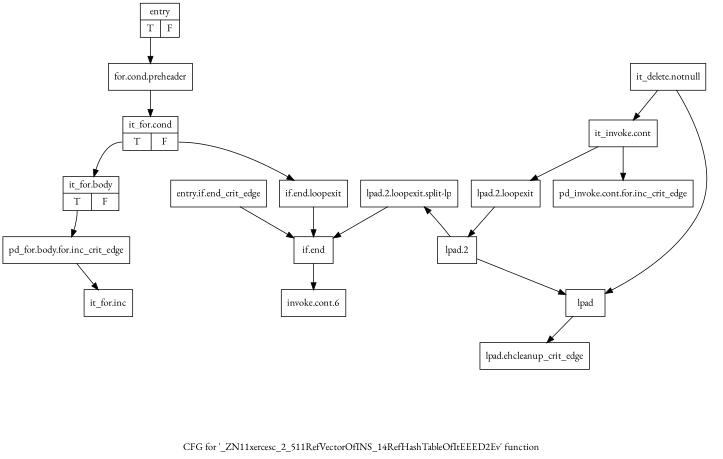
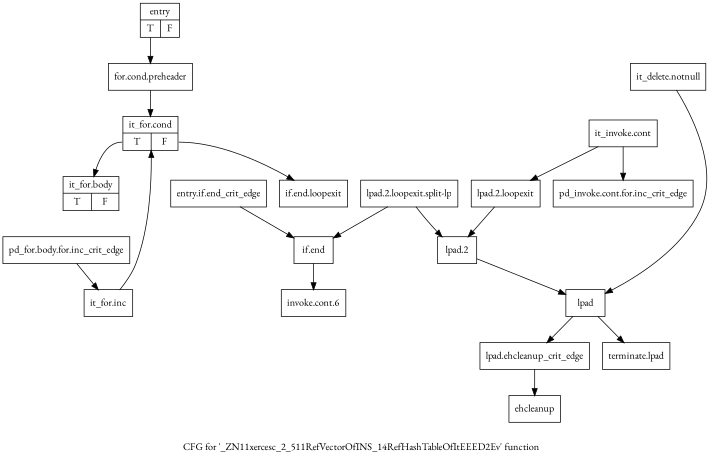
(648, 102) -> none
(314, 218) -> none
(76, 220) -> none
(440, 224) -> (426, 219)
none -> (146, 227)
none -> (636, 356)
none -> (535, 409)
